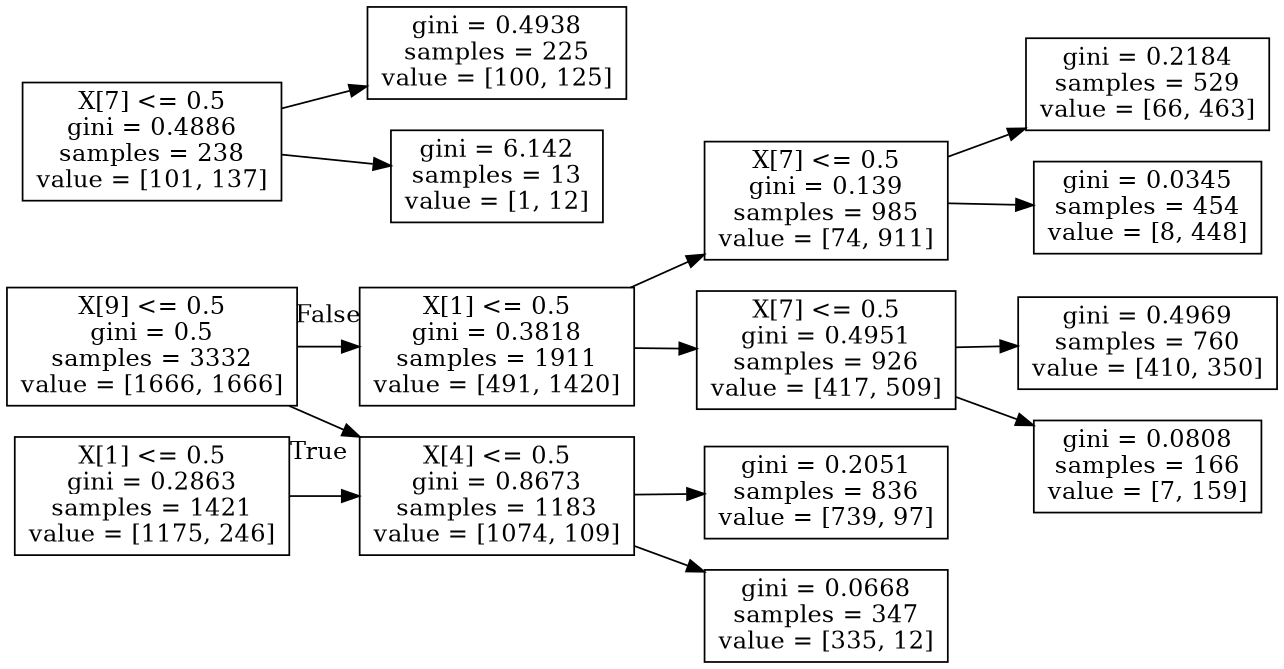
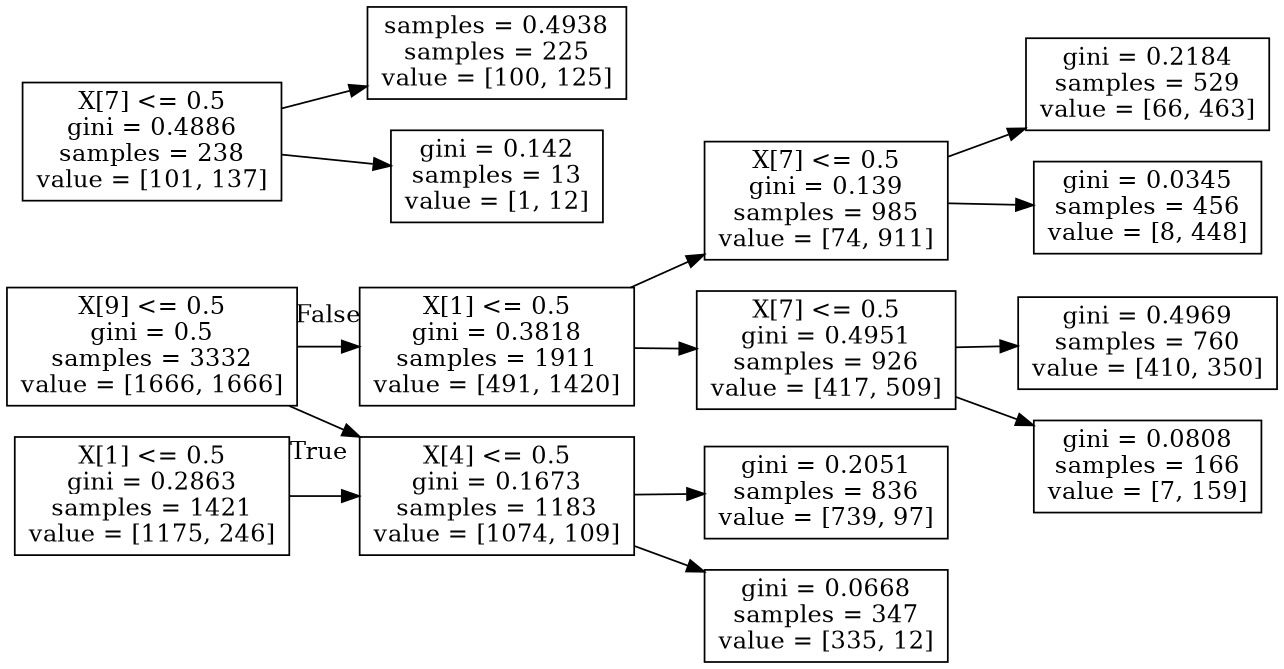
(497, 53) -> (497, 53)
(497, 176) -> (497, 176)
(1148, 208) -> (1148, 208)
(497, 496) -> (497, 496)
